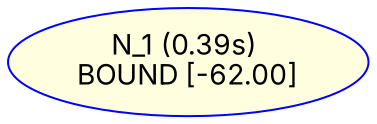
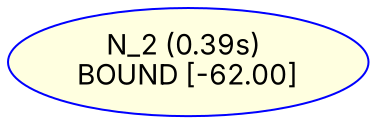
(188, 62) -> (188, 62)
